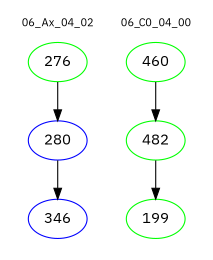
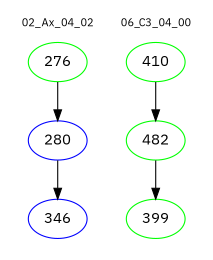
(58, 23) -> (58, 23)
(156, 23) -> (156, 23)
(156, 62) -> (156, 62)
(156, 219) -> (156, 219)
